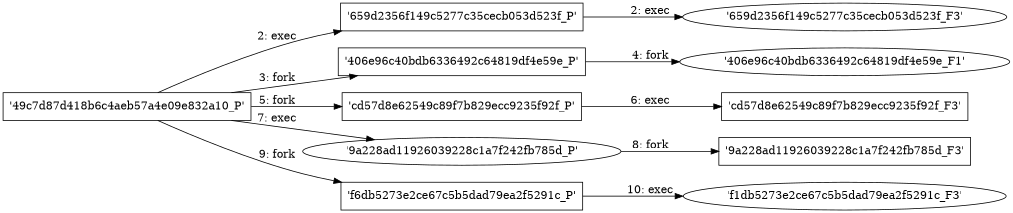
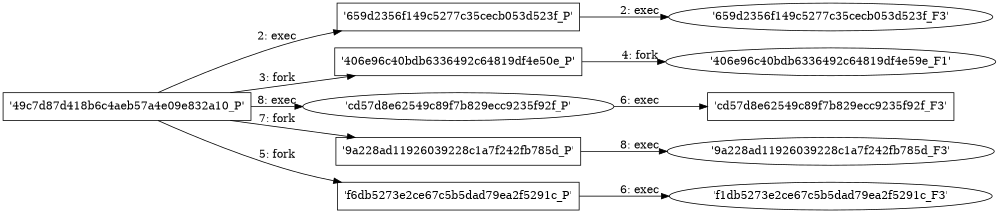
(462, 62) -> (458, 62)
(277, 101) -> (277, 101)
(462, 107) -> (458, 107)
(277, 119) -> (277, 119)
(650, 146) -> (640, 146)
(462, 151) -> (458, 151)
(845, 151) -> (831, 151)
(277, 155) -> (277, 155)
(650, 190) -> (640, 190)
